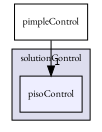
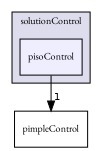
(51, 55) -> (51, 89)
